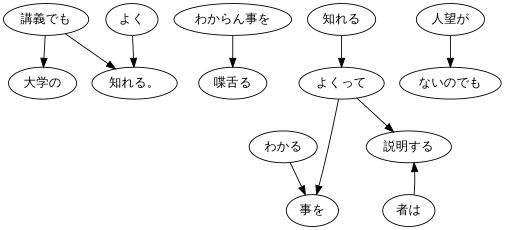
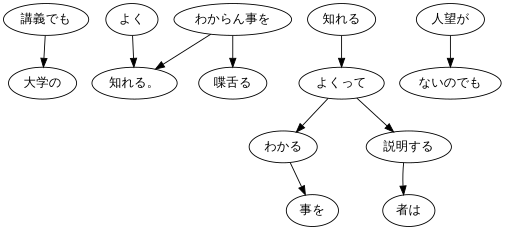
(87, 49) -> (187, 49)
(329, 143) -> (315, 112)
(415, 183) -> (403, 174)
